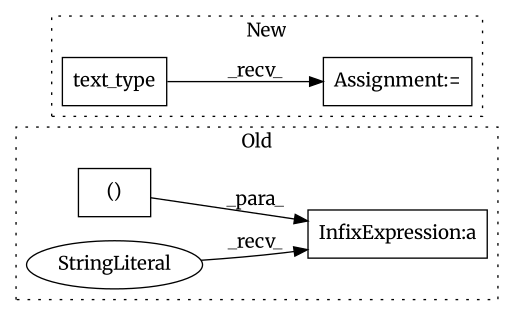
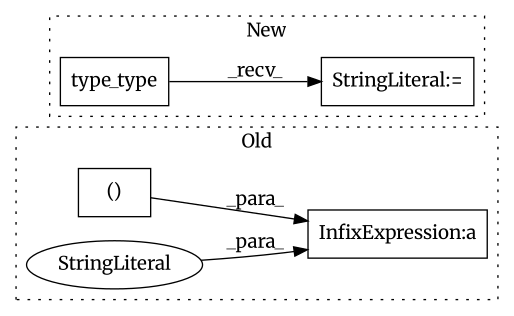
(115, 82) -> (115, 82)
(398, 82) -> (398, 82)
(255, 243) -> (255, 243)
